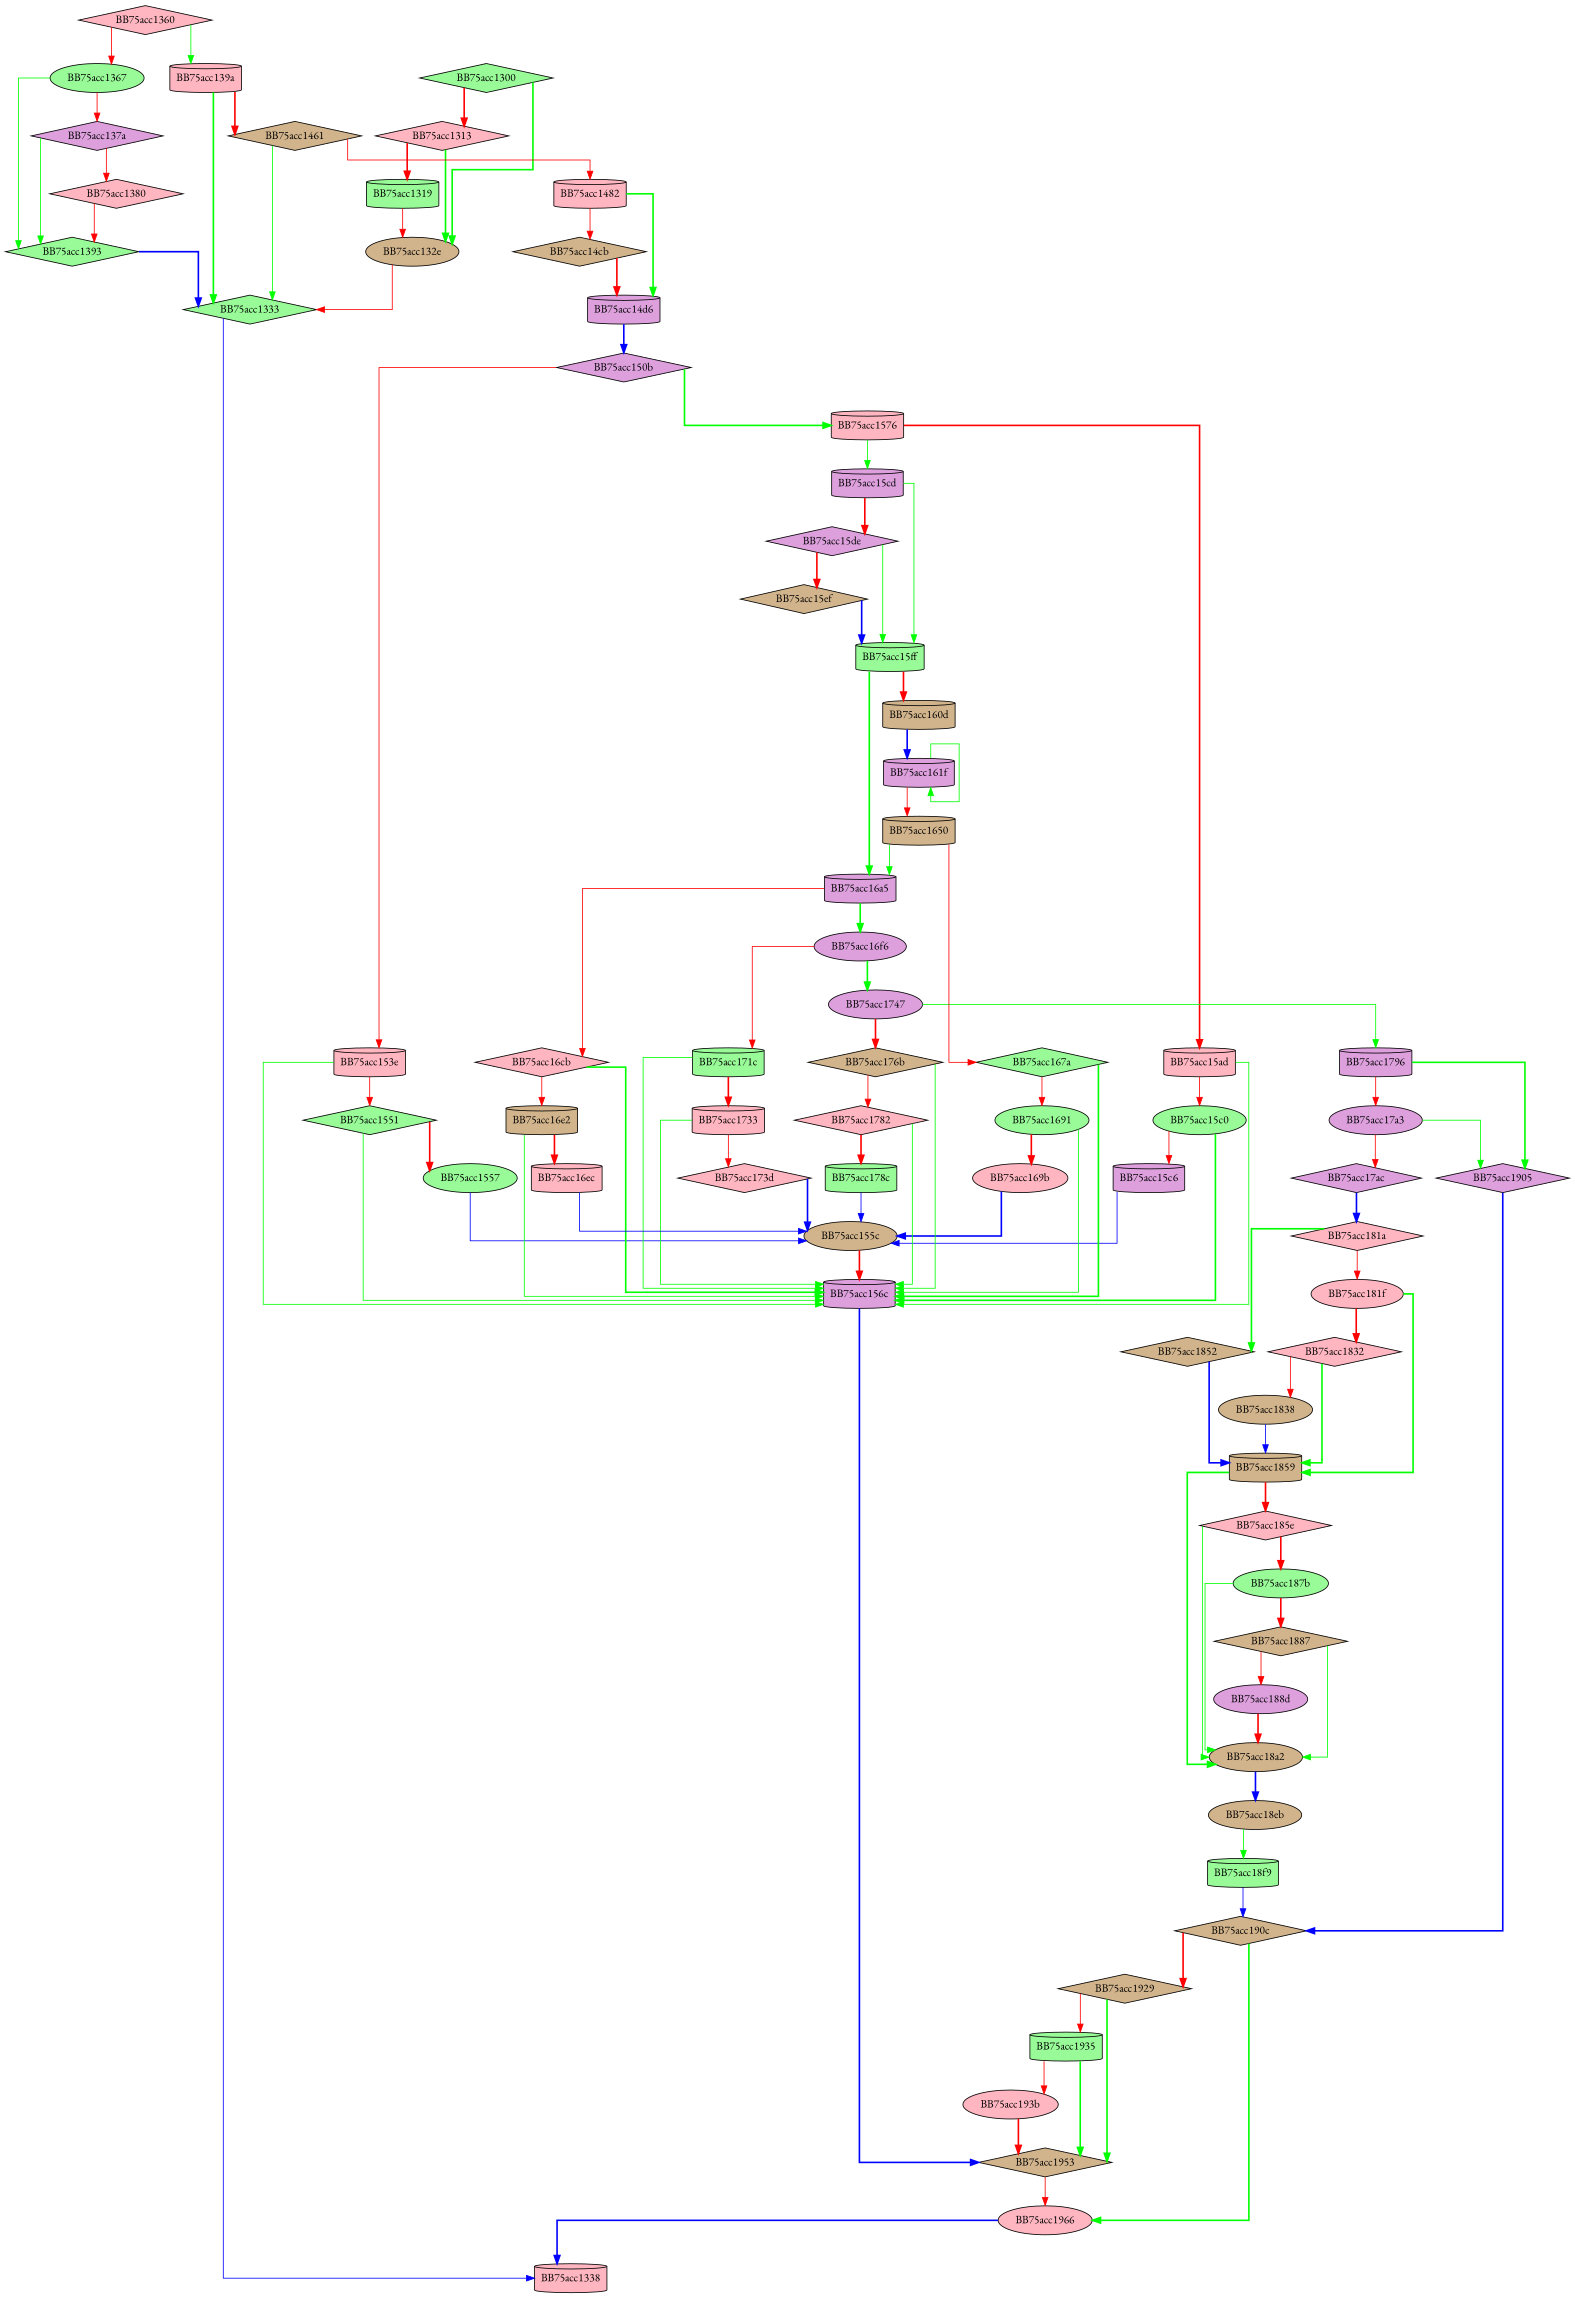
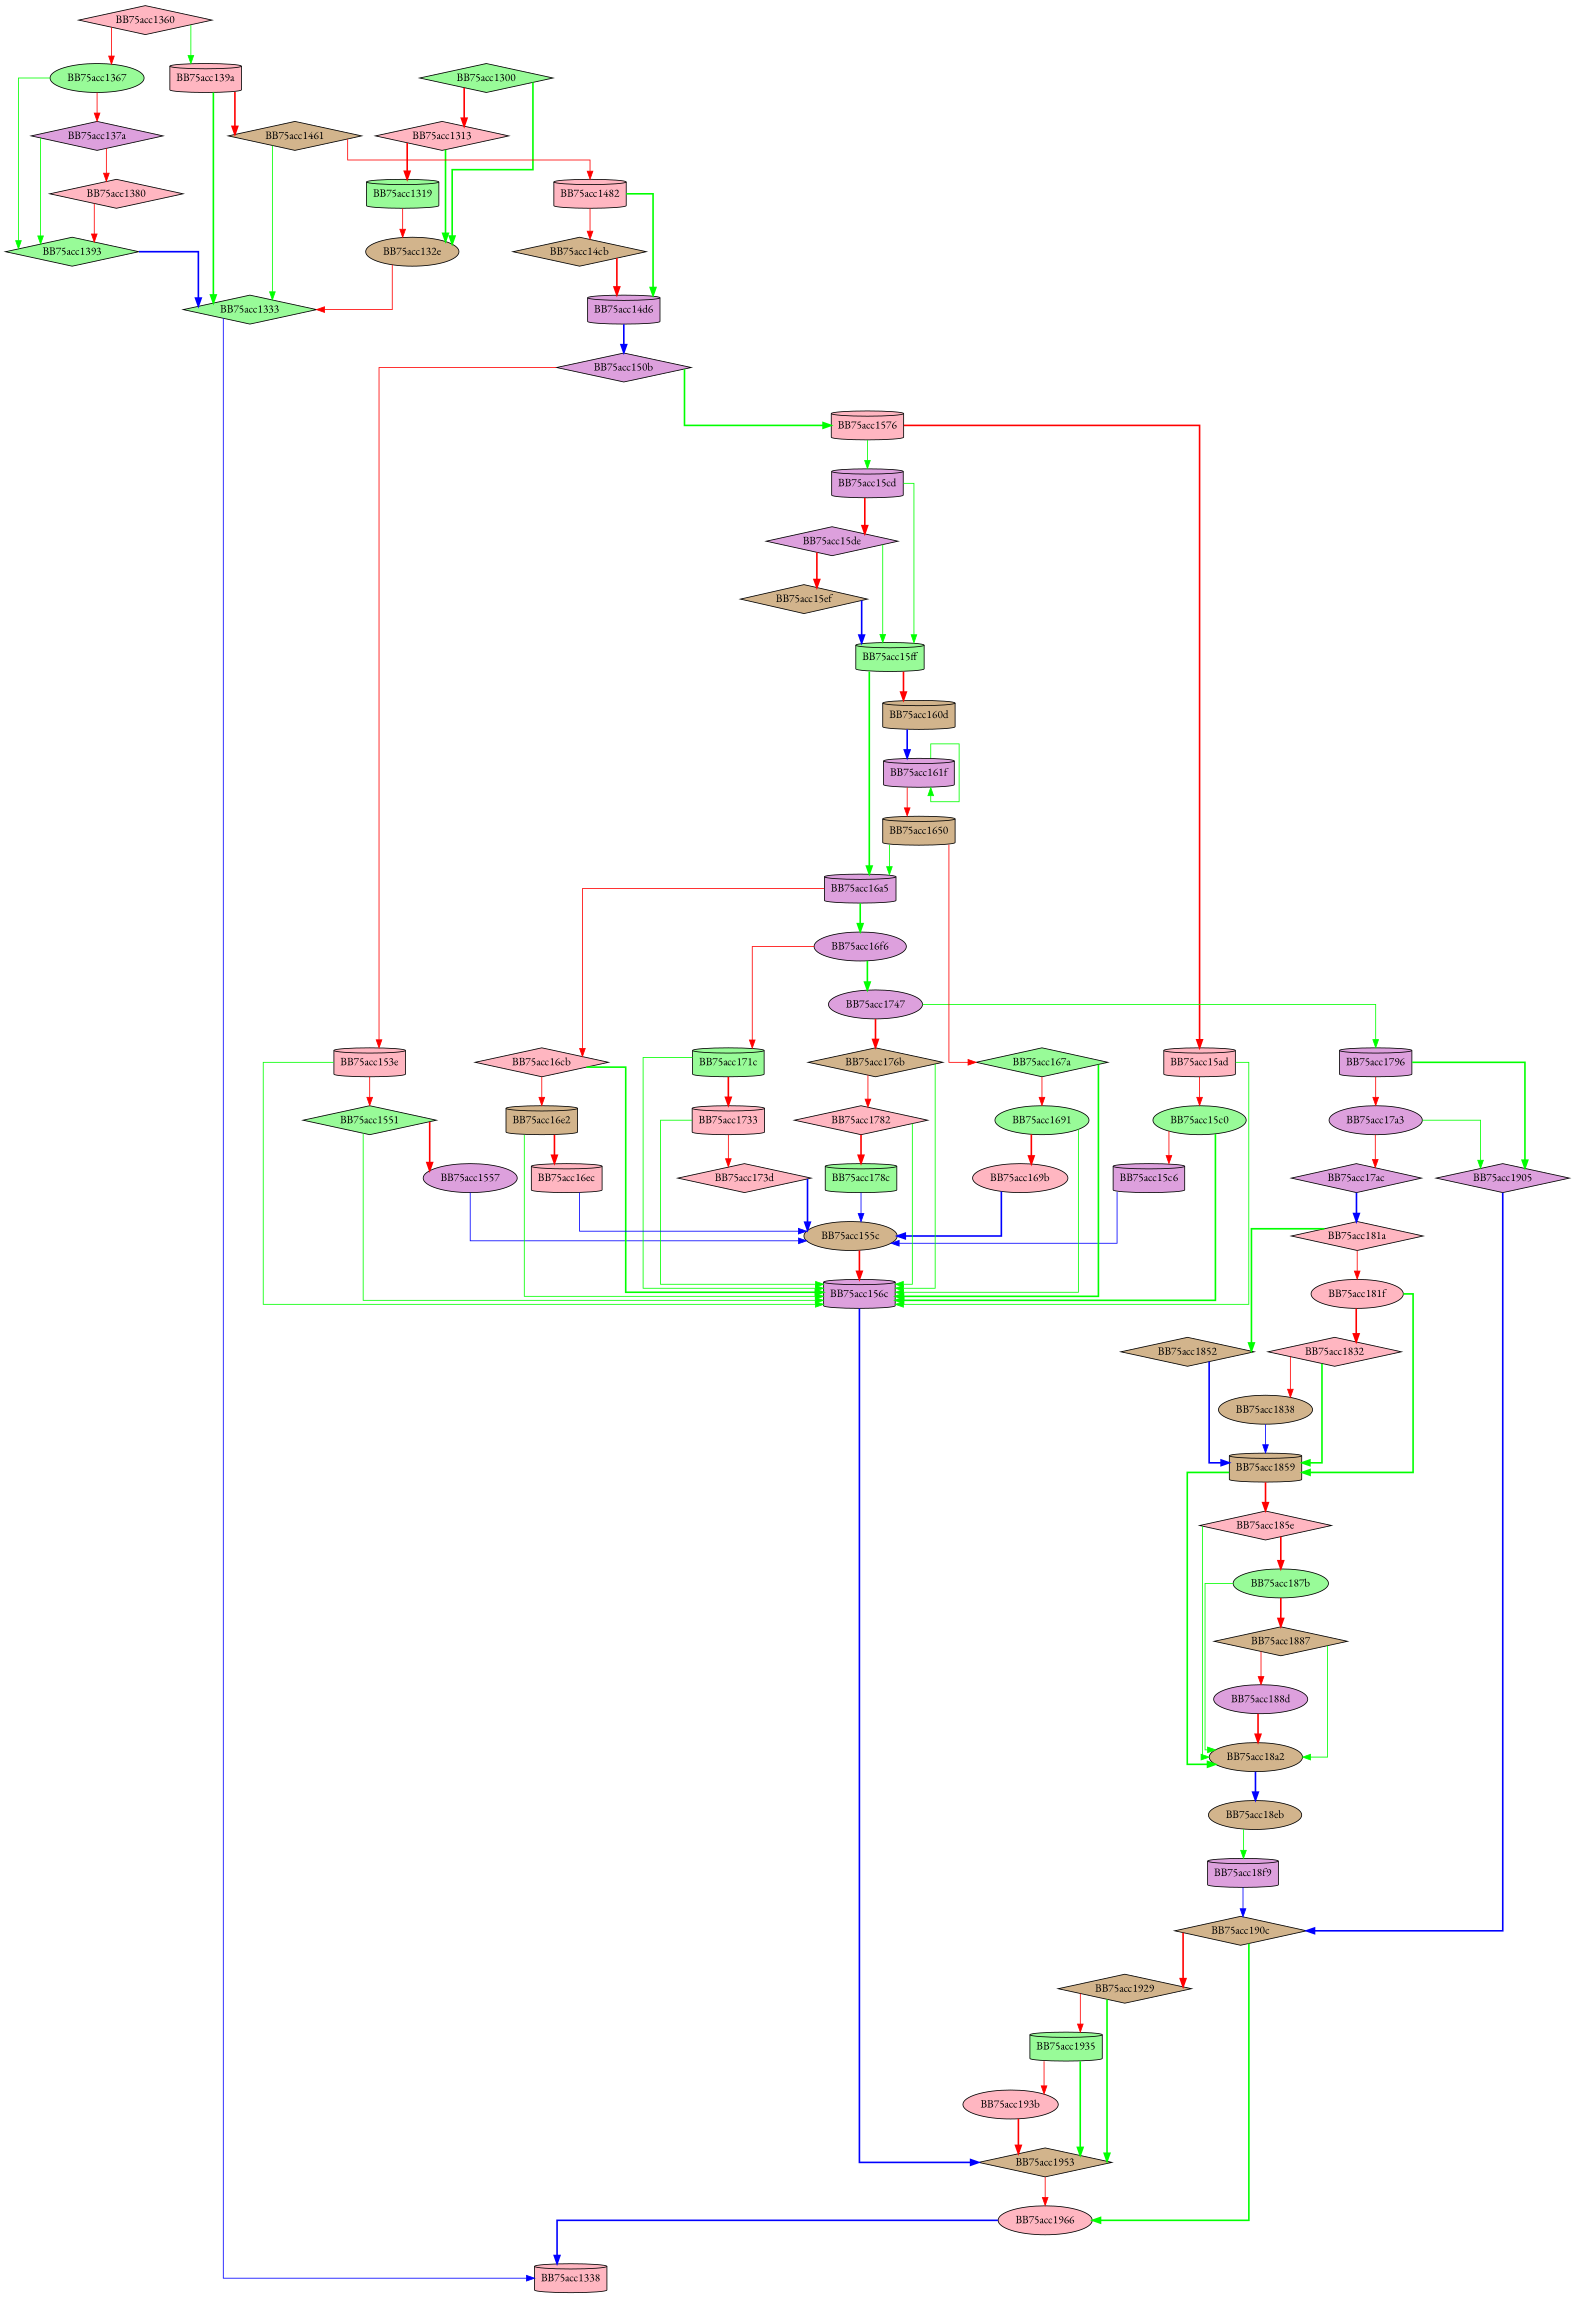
(470, 1178) -> (470, 1178)
(1243, 1873) -> (1243, 1873)
